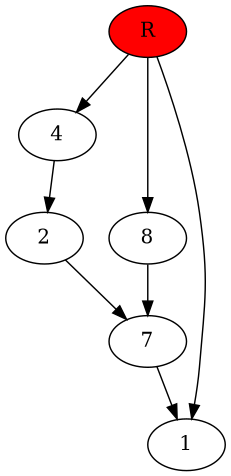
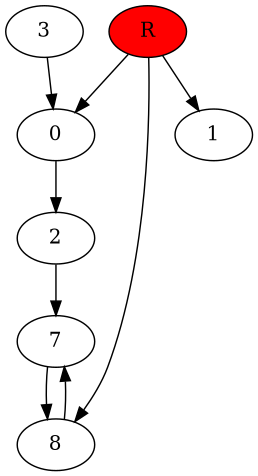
none -> (44, 32)
(57, 135) -> (56, 135)
(164, 386) -> (46, 386)
